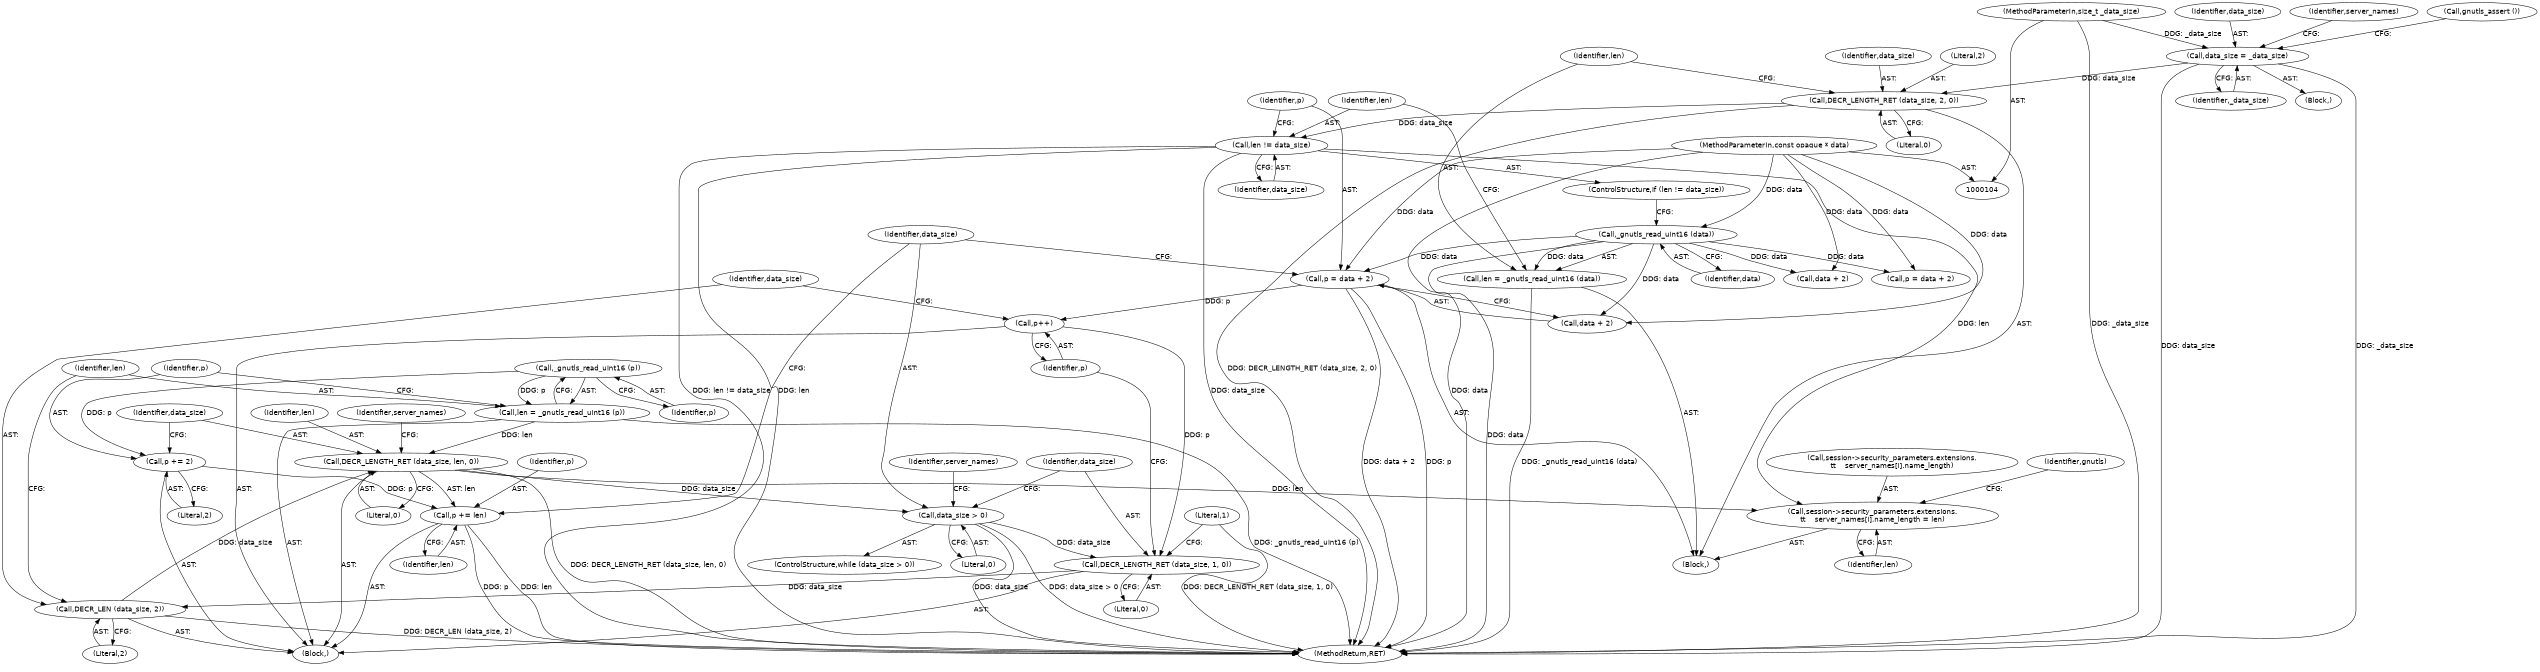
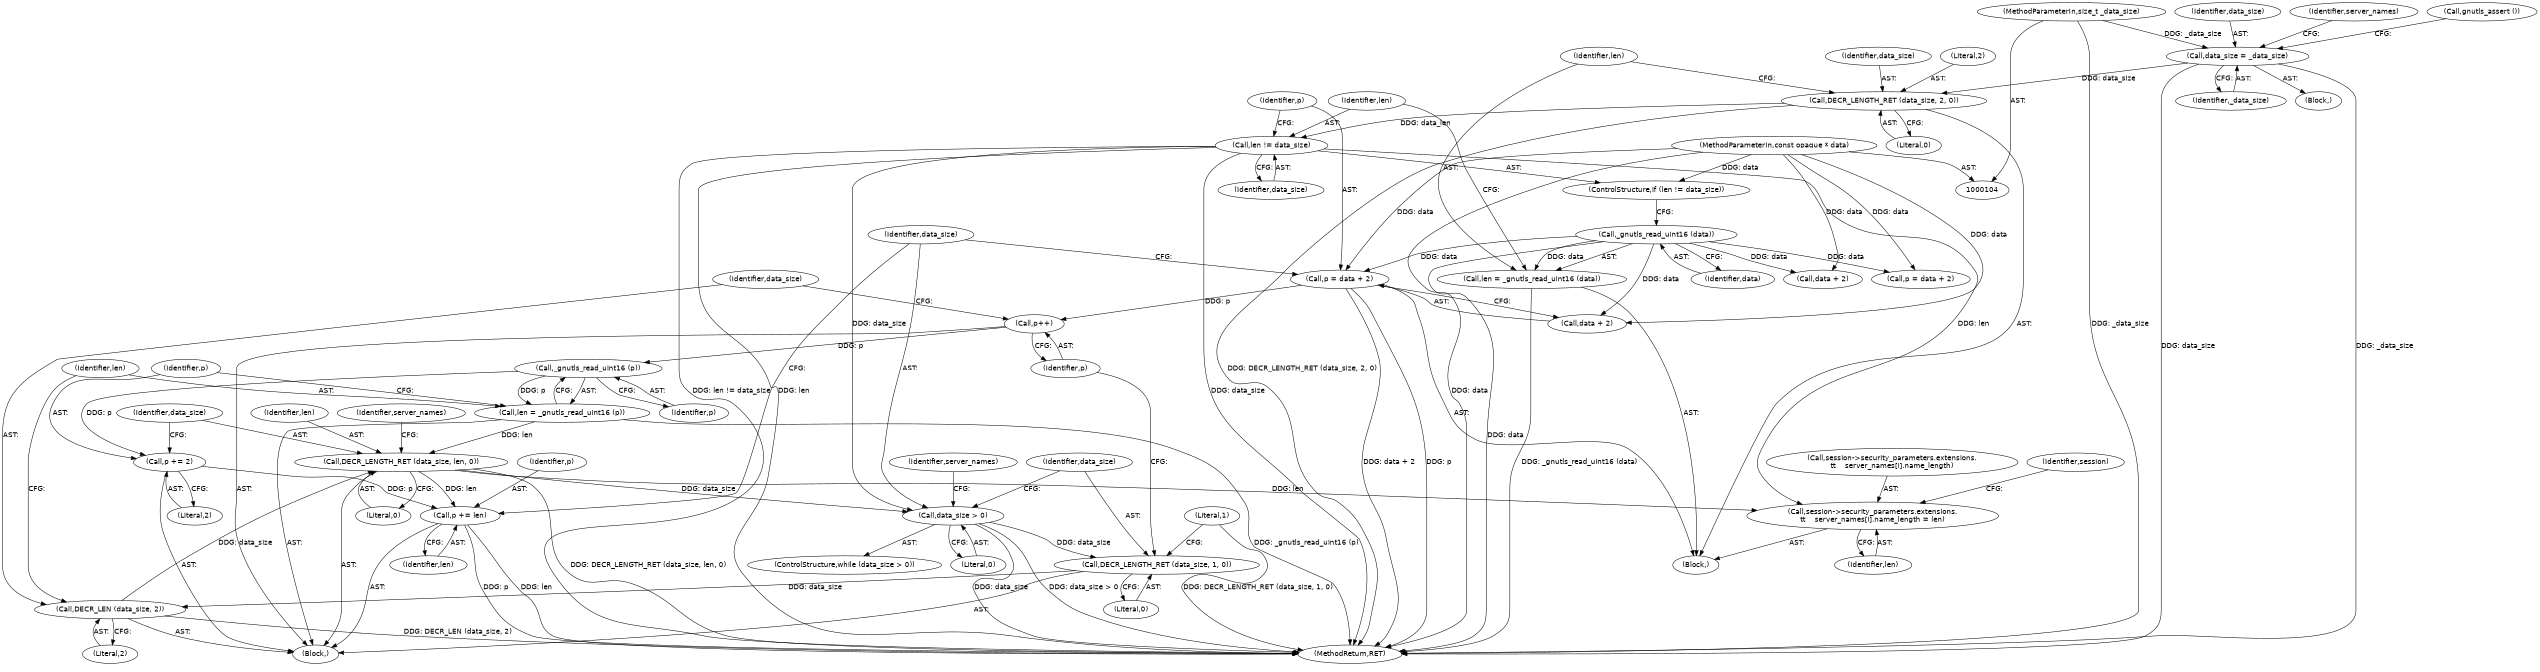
(1426, 123) -> (1426, 123)
none -> (859, 182)
(1752, 202) -> (1718, 167)
(1184, 394) -> (828, 345)
(2076, 462) -> (2076, 462)
(461, 489) -> (461, 489)
